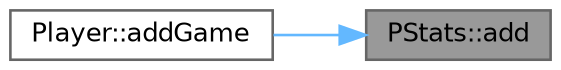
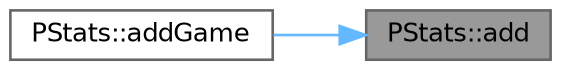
(142, 35) -> (142, 35)
